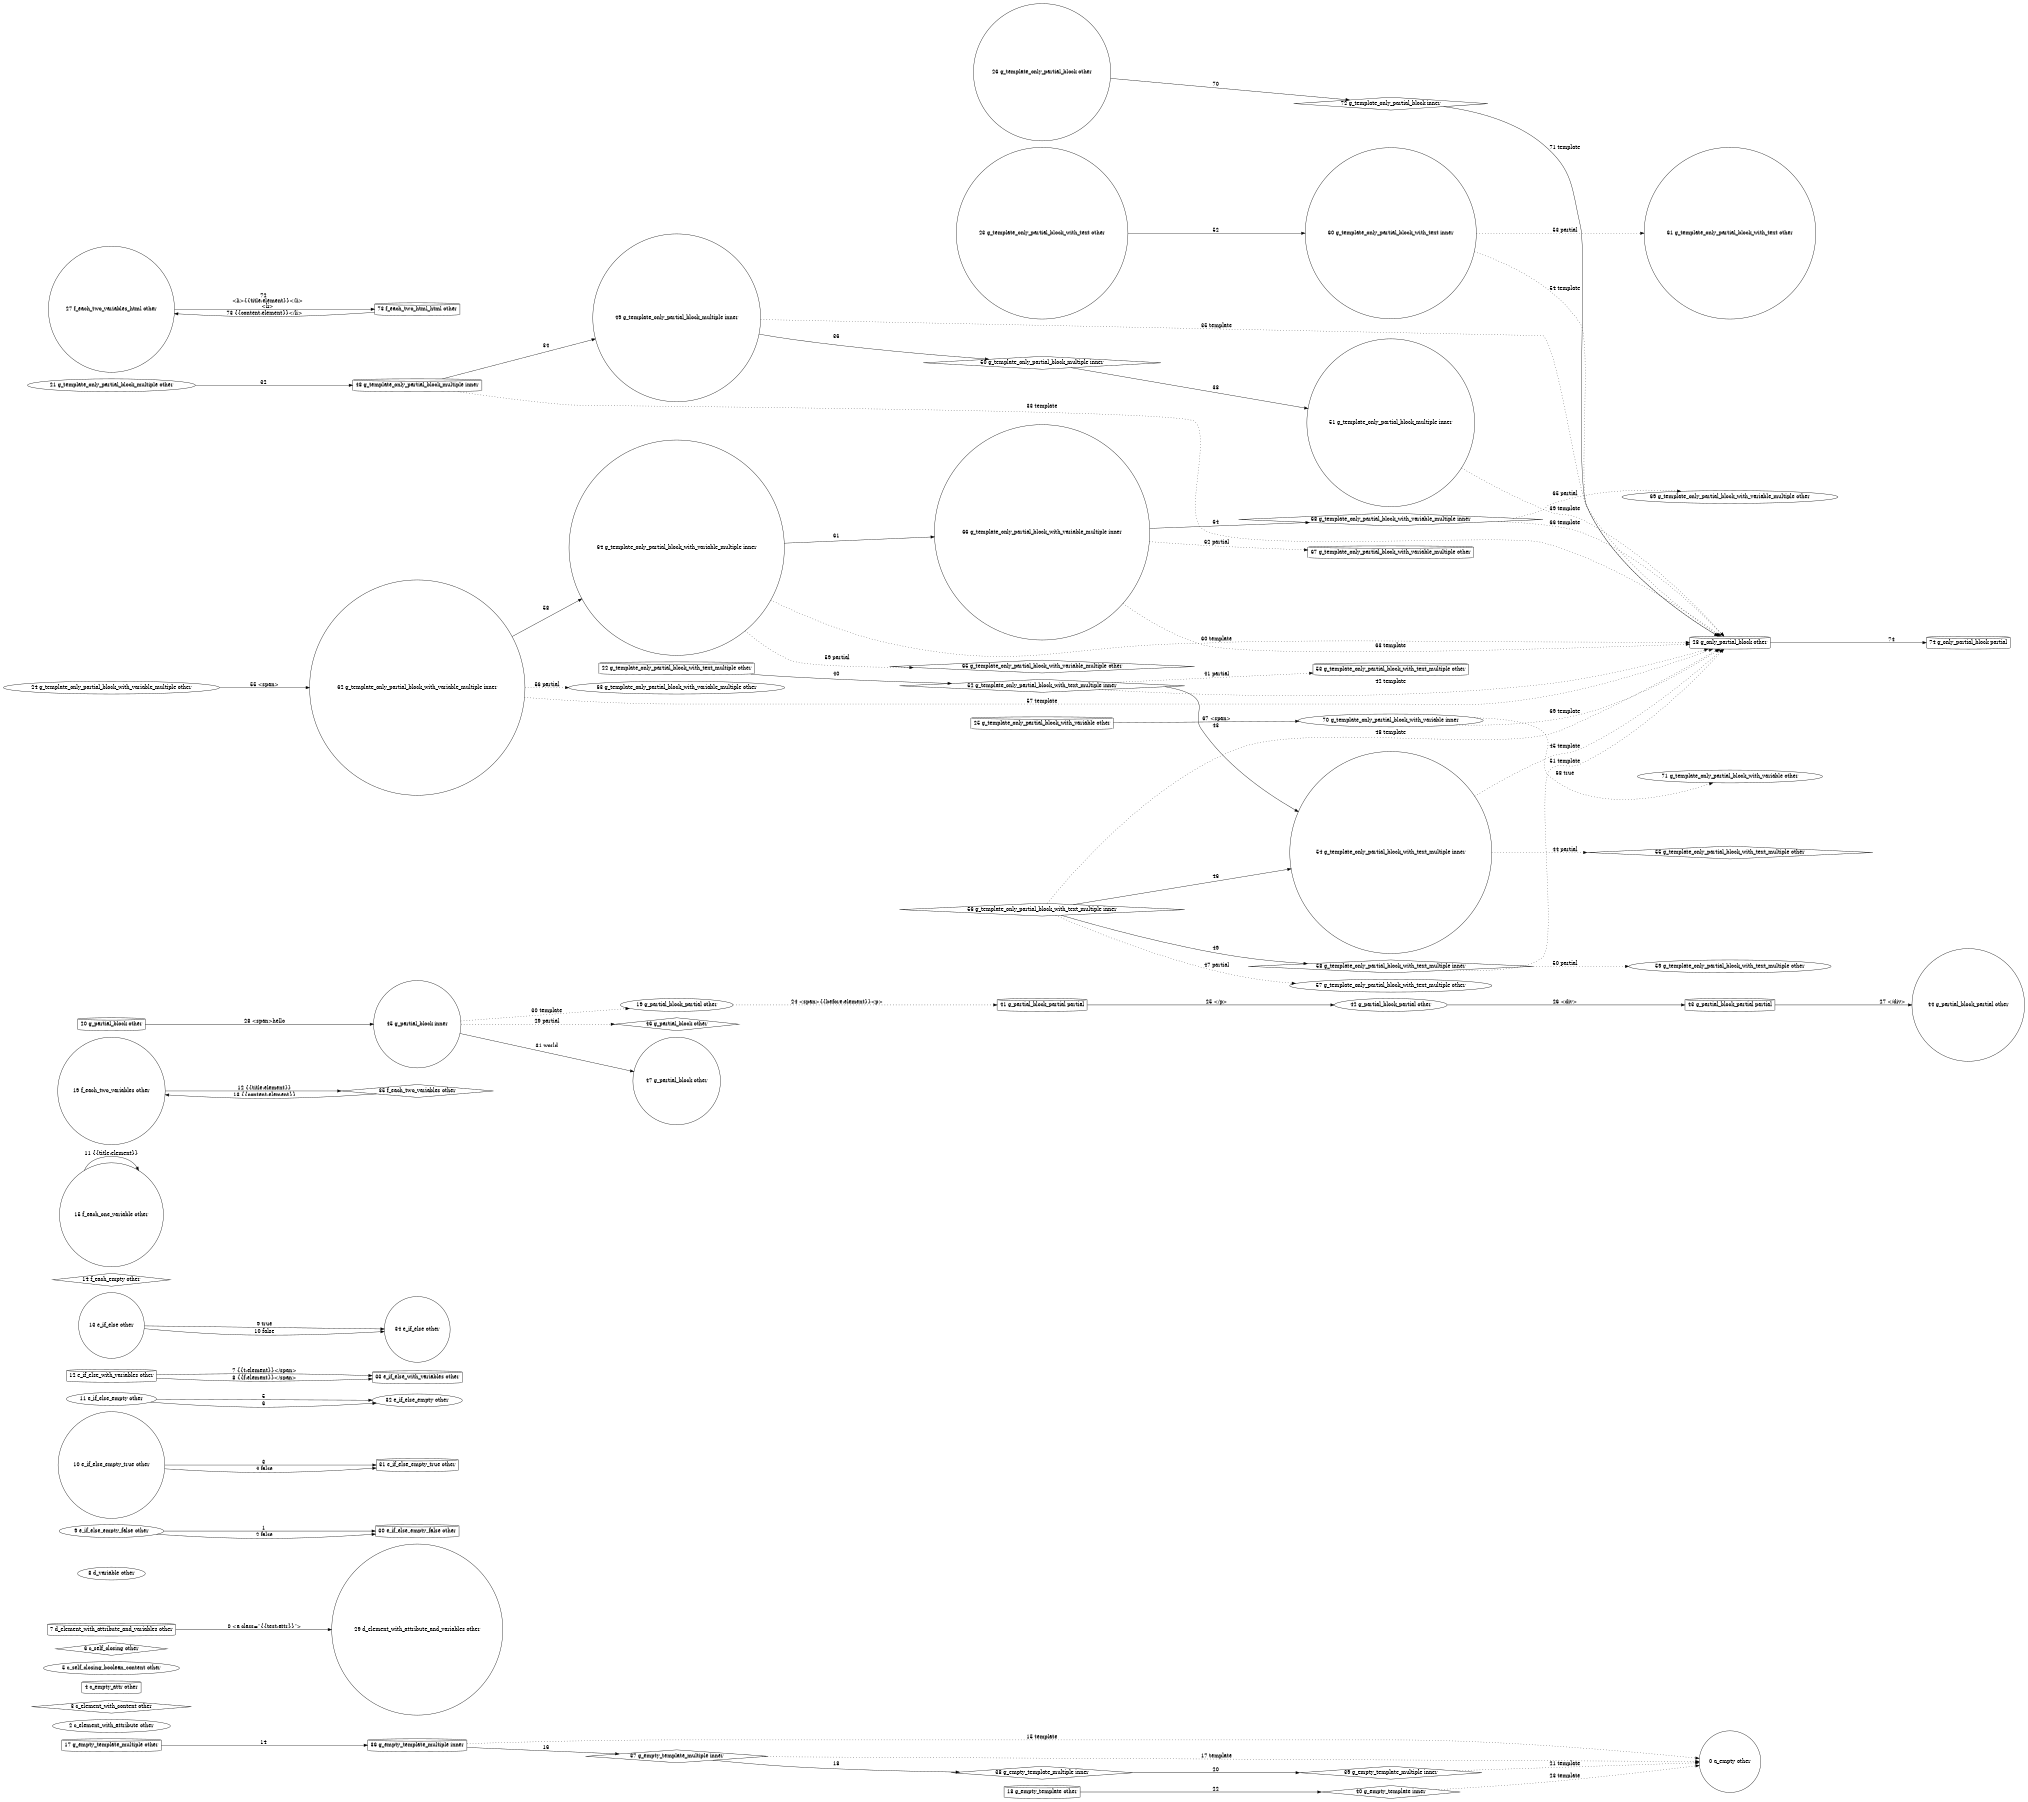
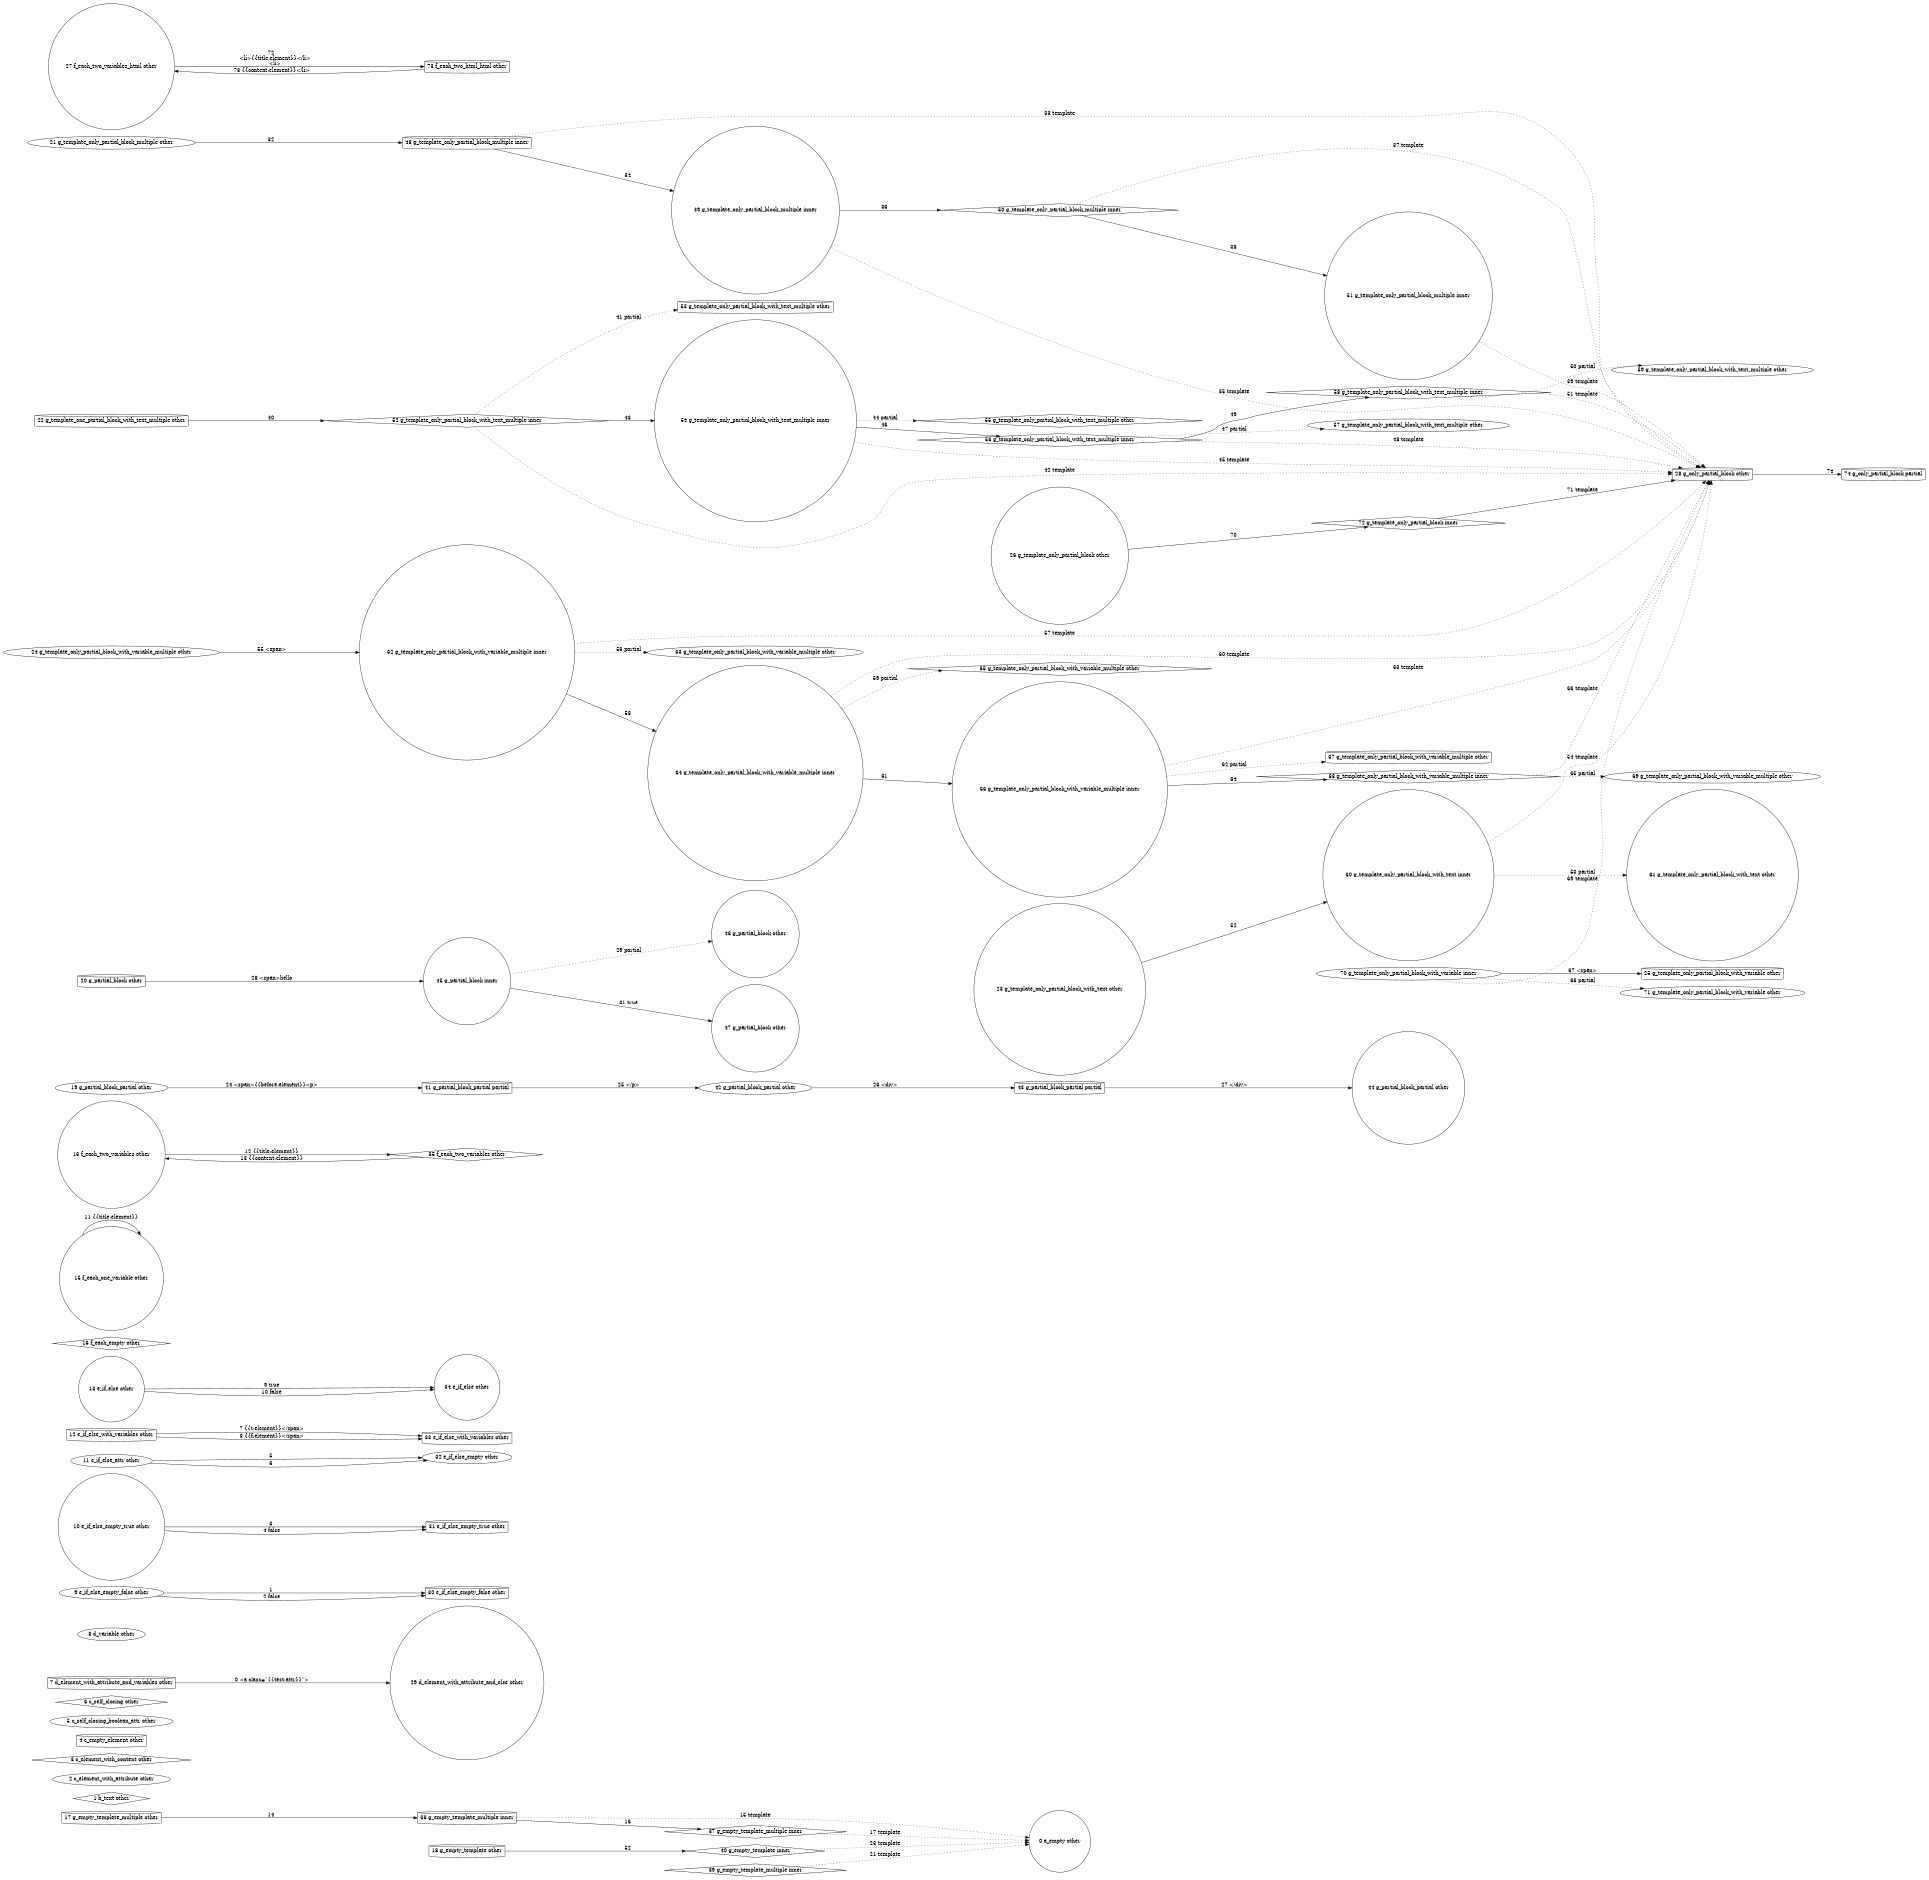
none -> (1471, 166)
(677, 668) -> (111, 421)
(1204, 722) -> (1569, 974)
(1565, 773) -> (1583, 981)
(1180, 887) -> (926, 432)
(863, 1005) -> (293, 1088)
(543, 1015) -> none
(677, 1024) -> (755, 934)
(547, 1046) -> (629, 1003)
(111, 1091) -> (111, 1155)
(111, 1280) -> (111, 1343)
(111, 1399) -> (111, 1461)
(417, 1630) -> (467, 1683)
(111, 1668) -> (111, 1721)
(111, 1687) -> (111, 1741)
(1042, 1773) -> none
(1217, 1789) -> (629, 1848)
none -> (111, 1799)
